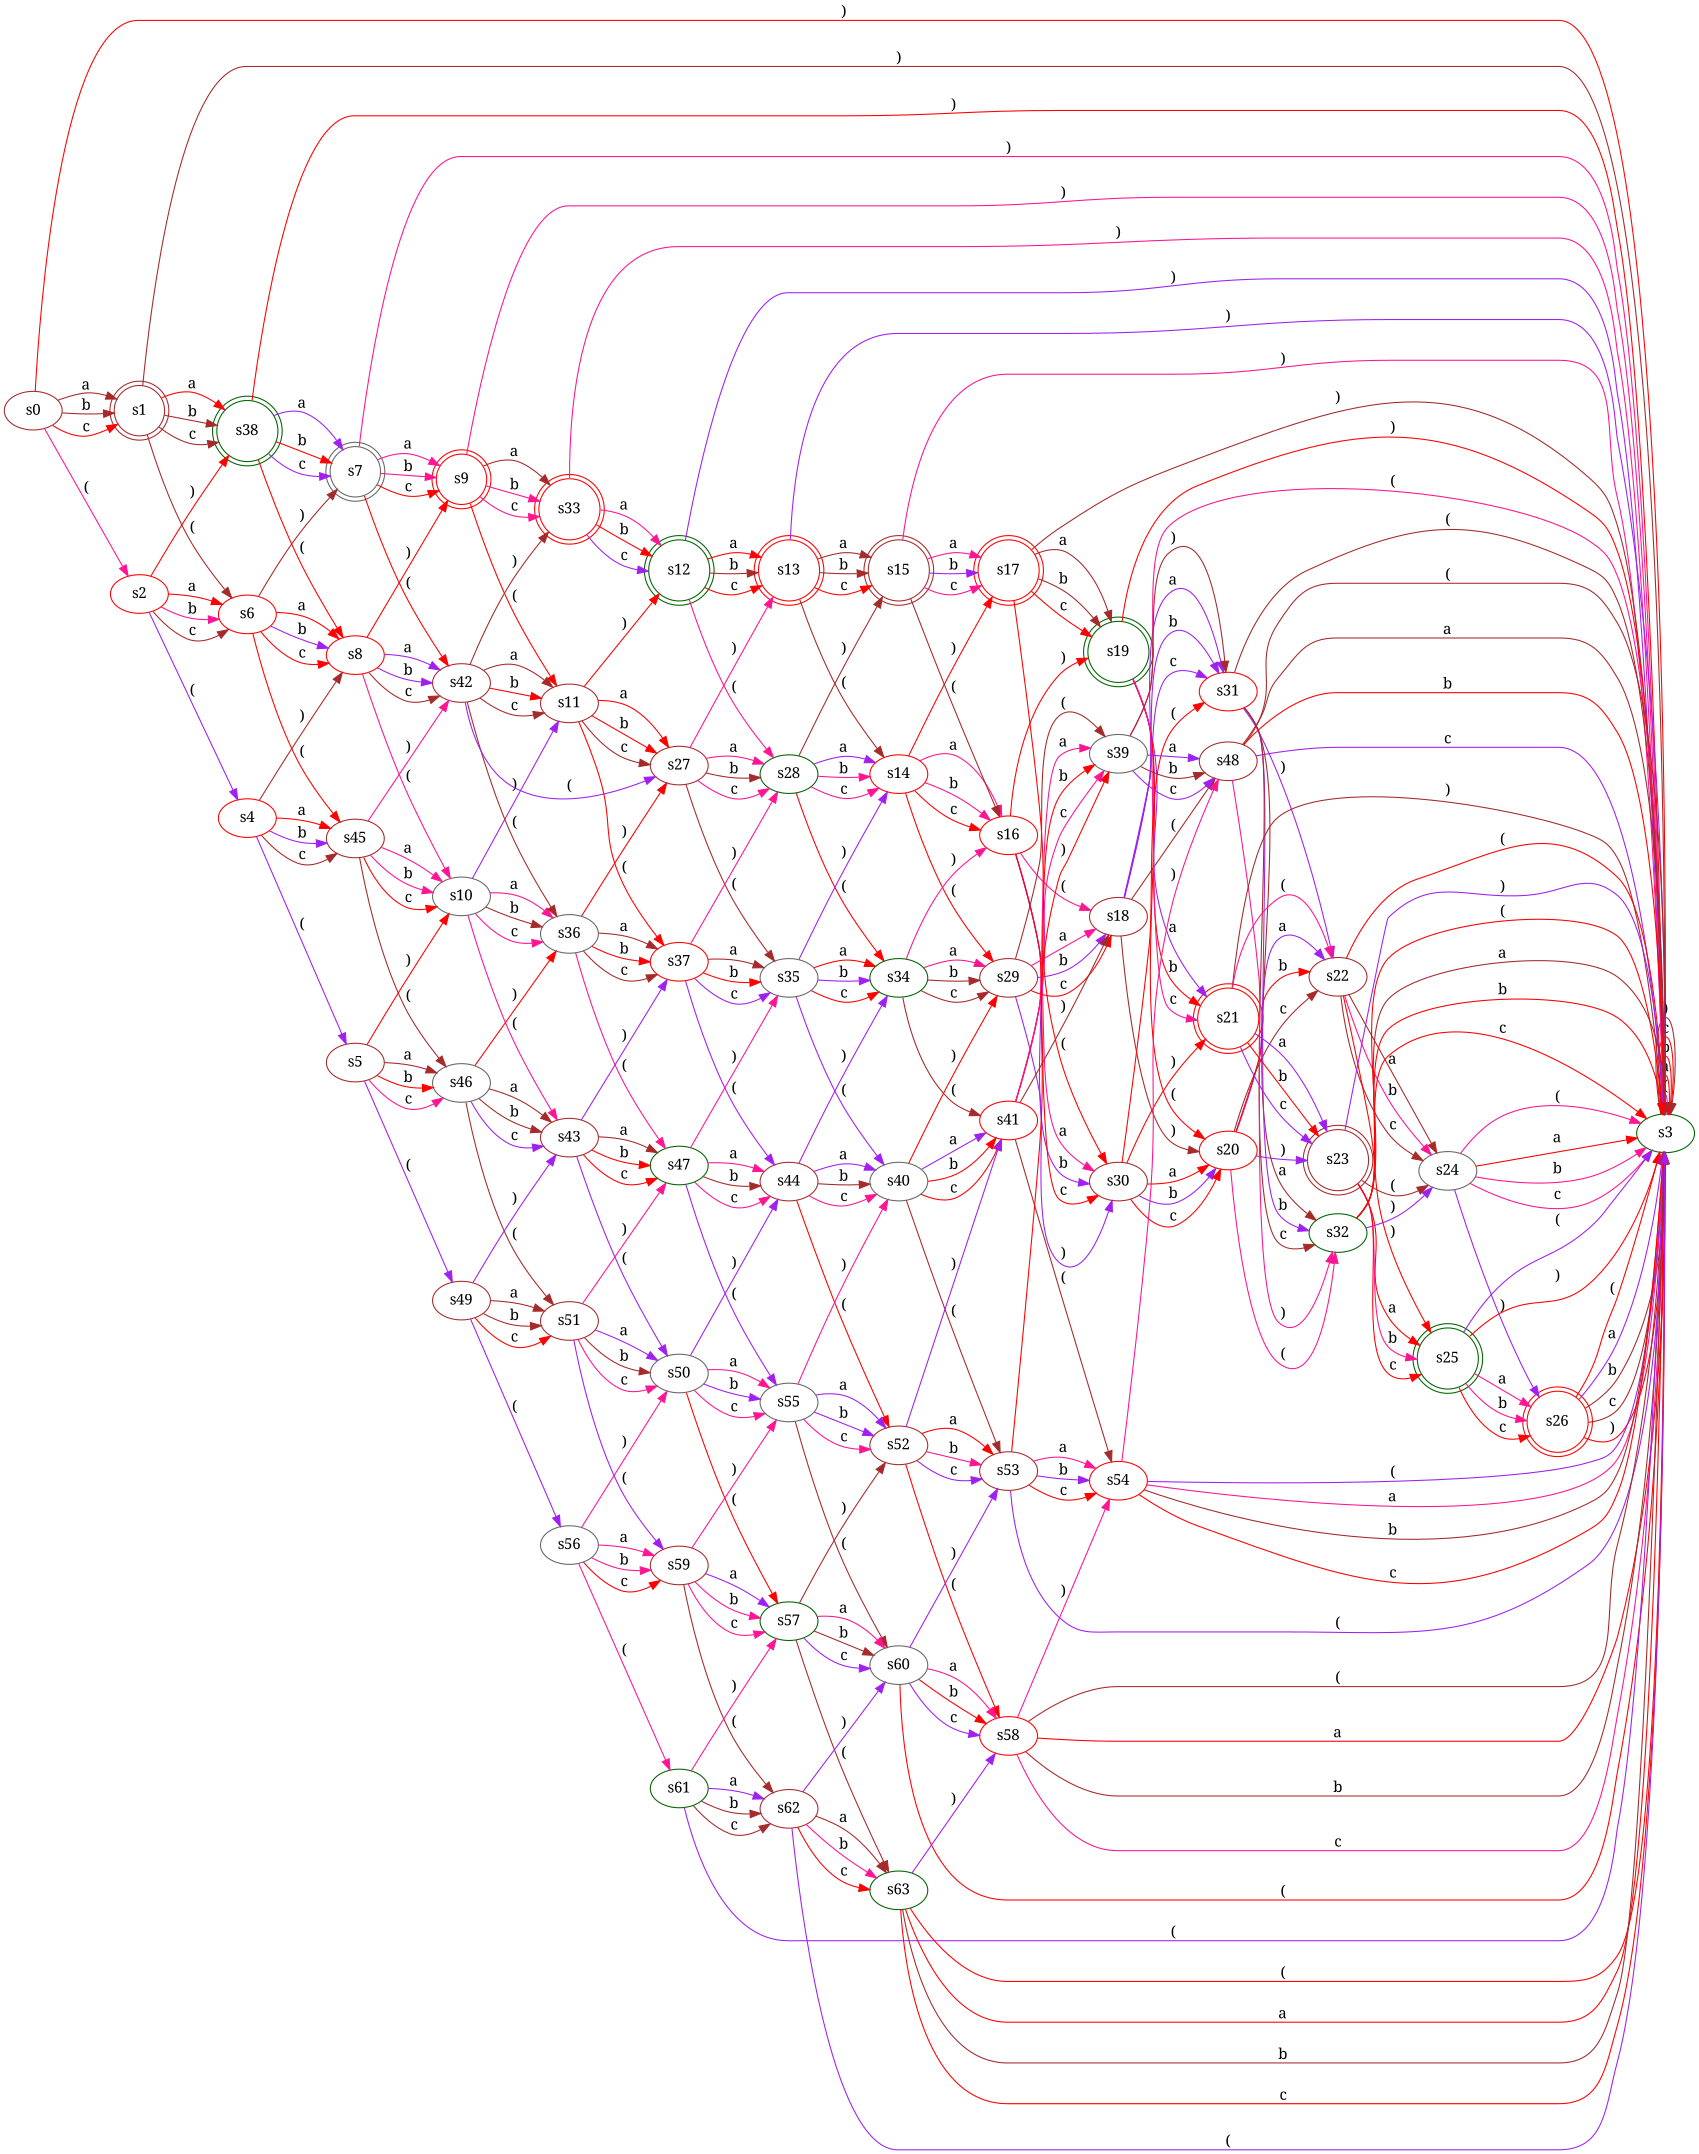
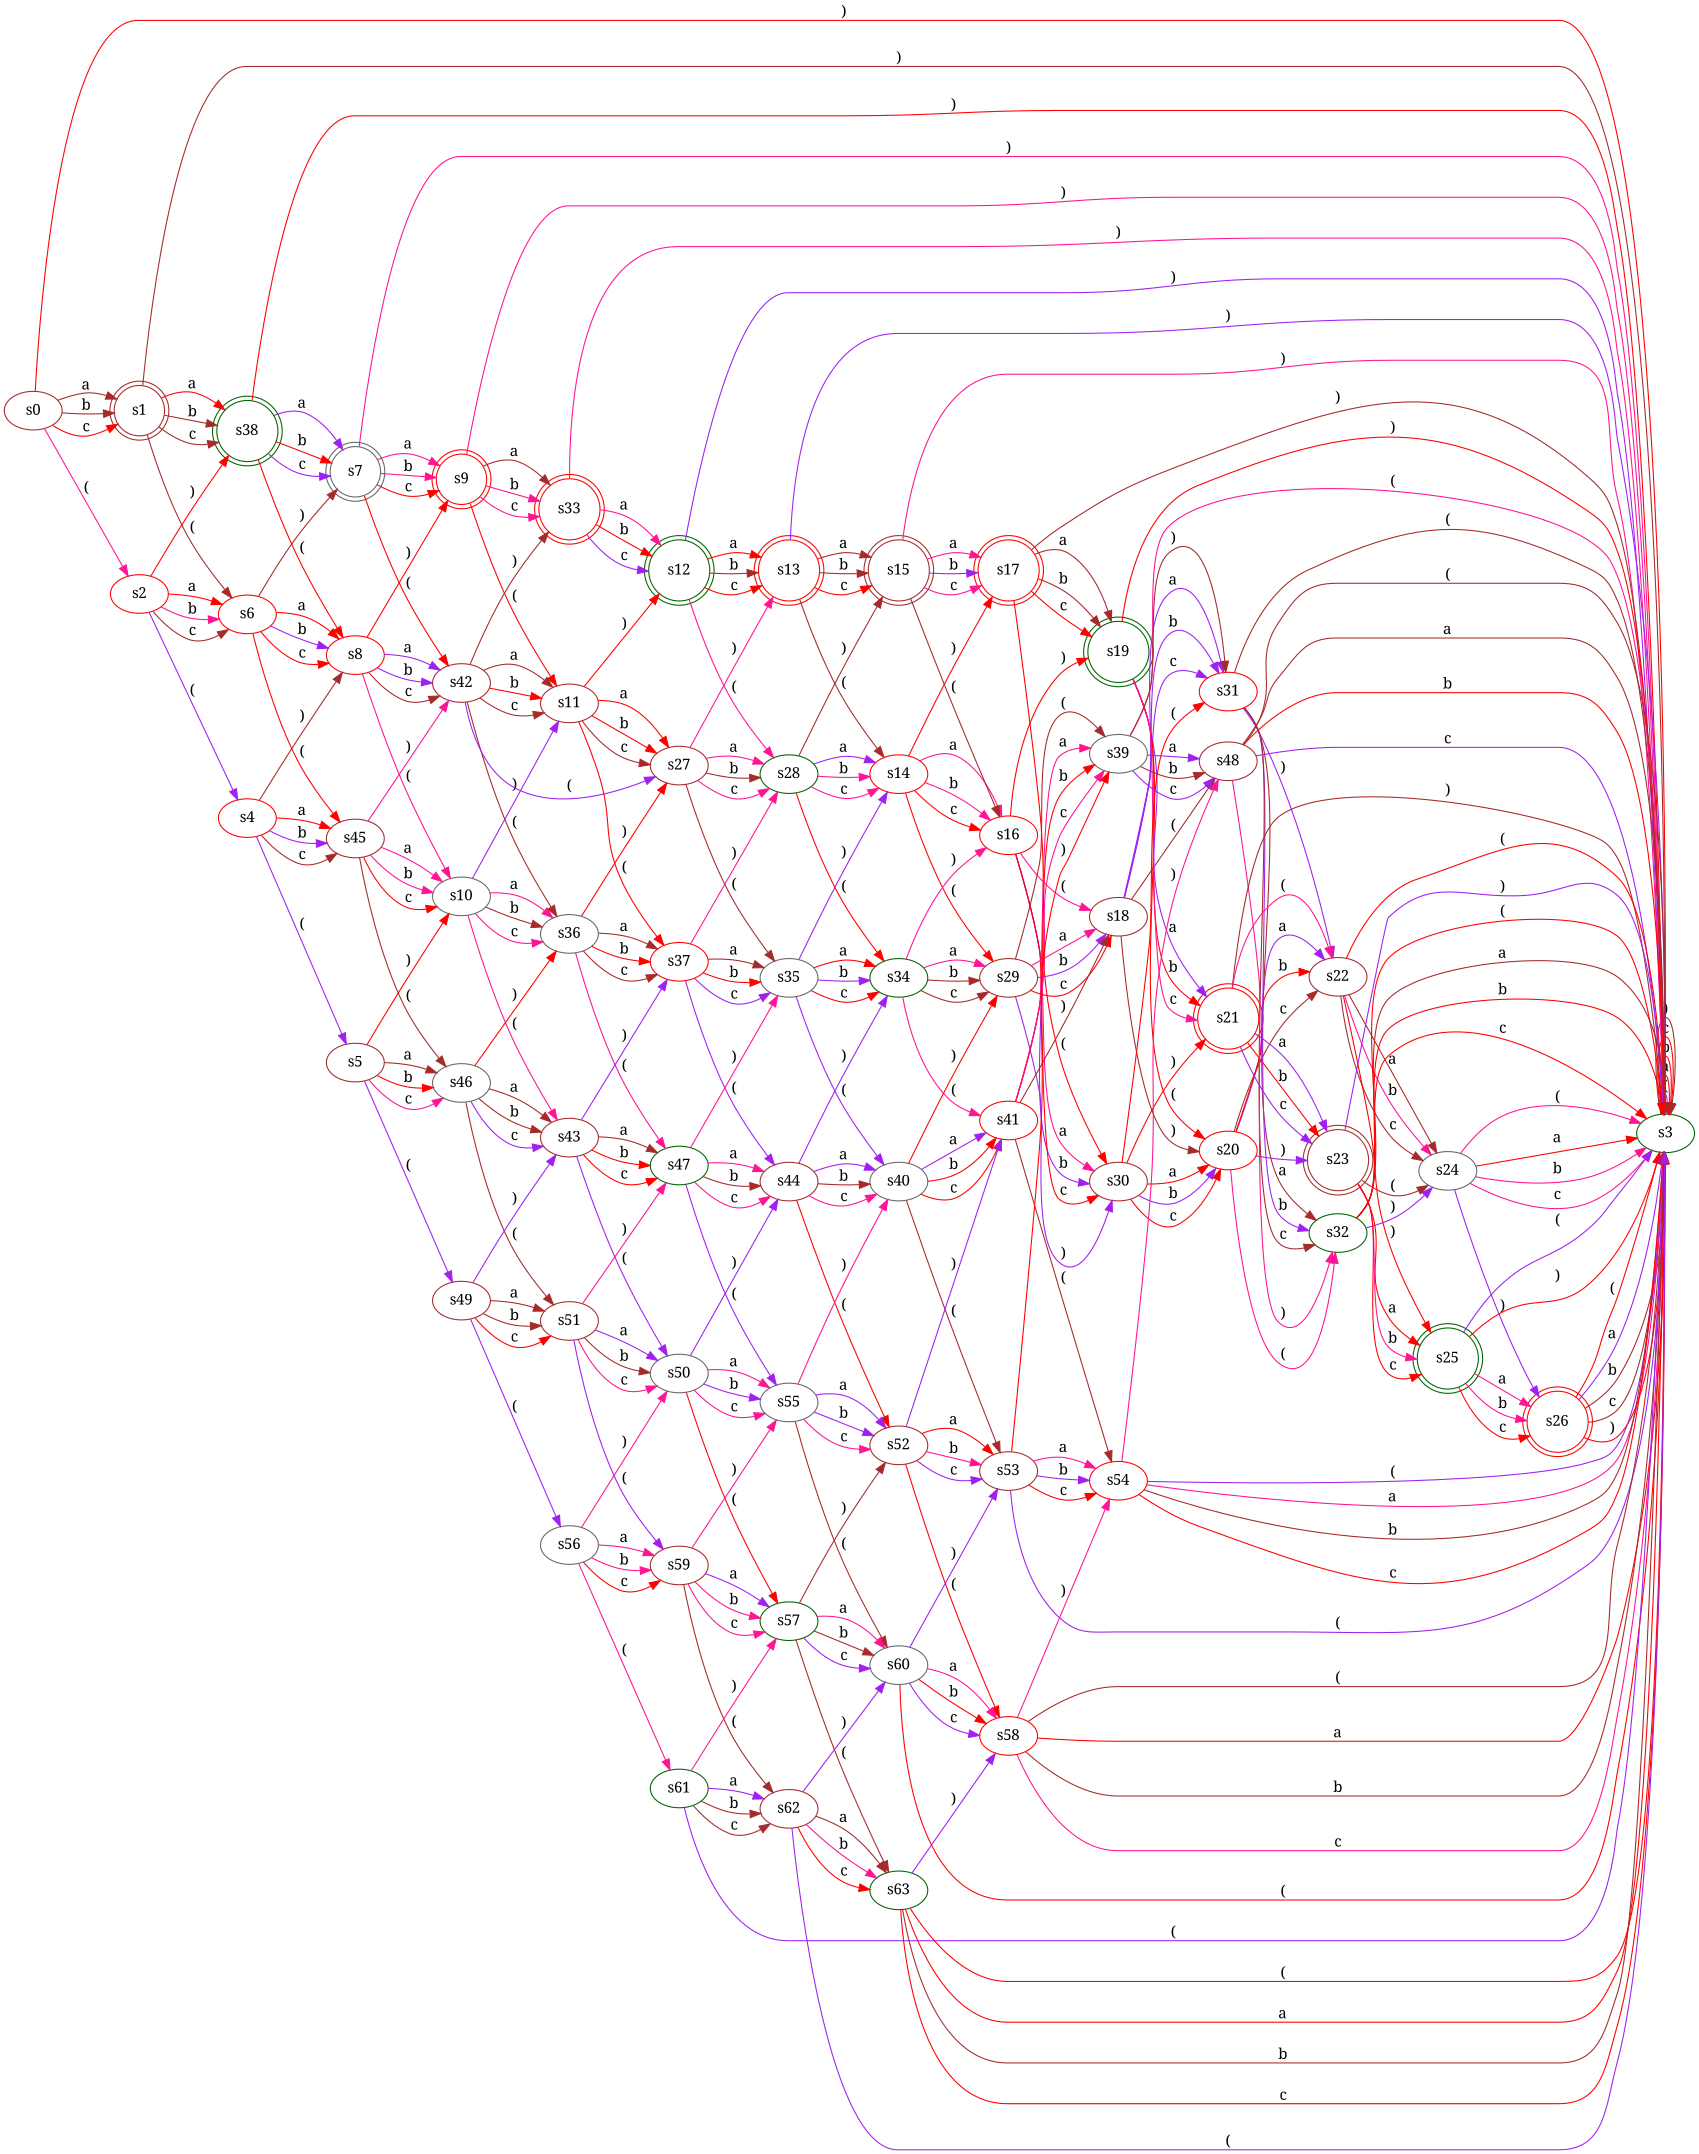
(924, 1063) -> (924, 1063)
